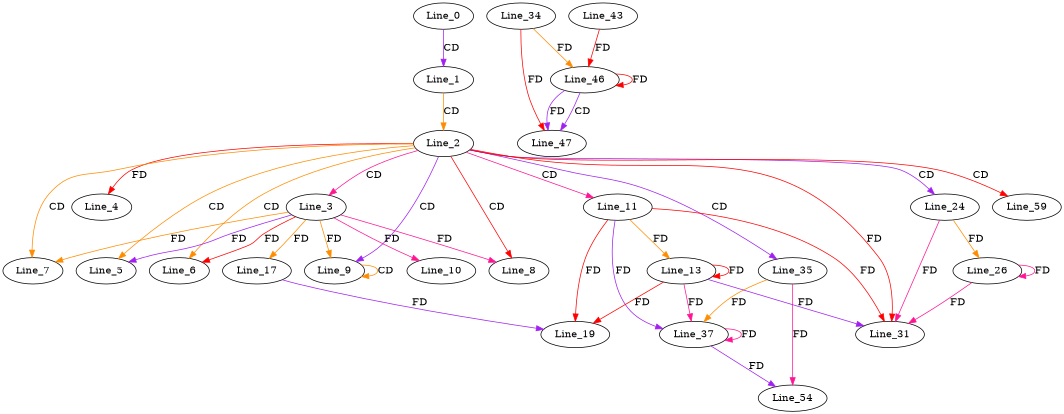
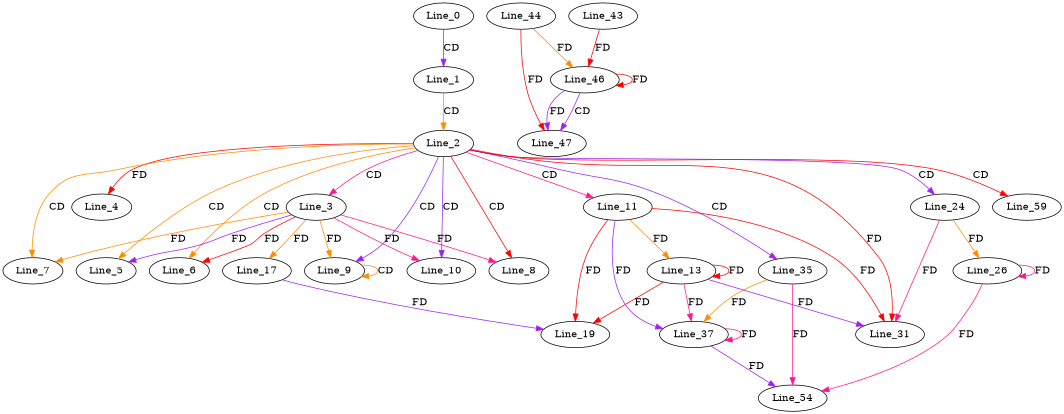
(521, 16) -> (521, 16)
none -> (443, 203)
(944, 302) -> (919, 355)
